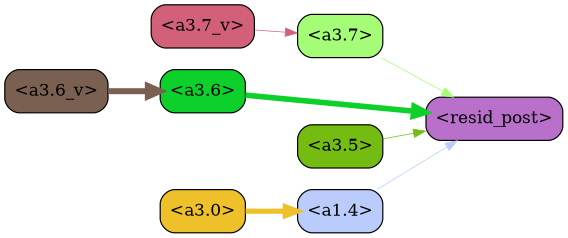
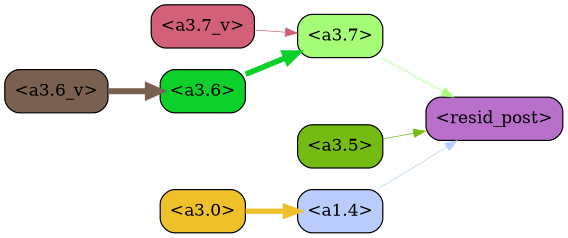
(329, 103) -> (266, 66)
